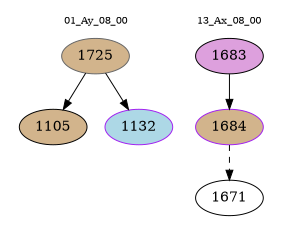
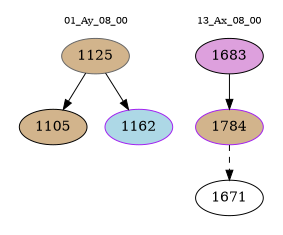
(96, 56) -> (96, 56)
(139, 127) -> (139, 127)
(229, 127) -> (229, 127)
